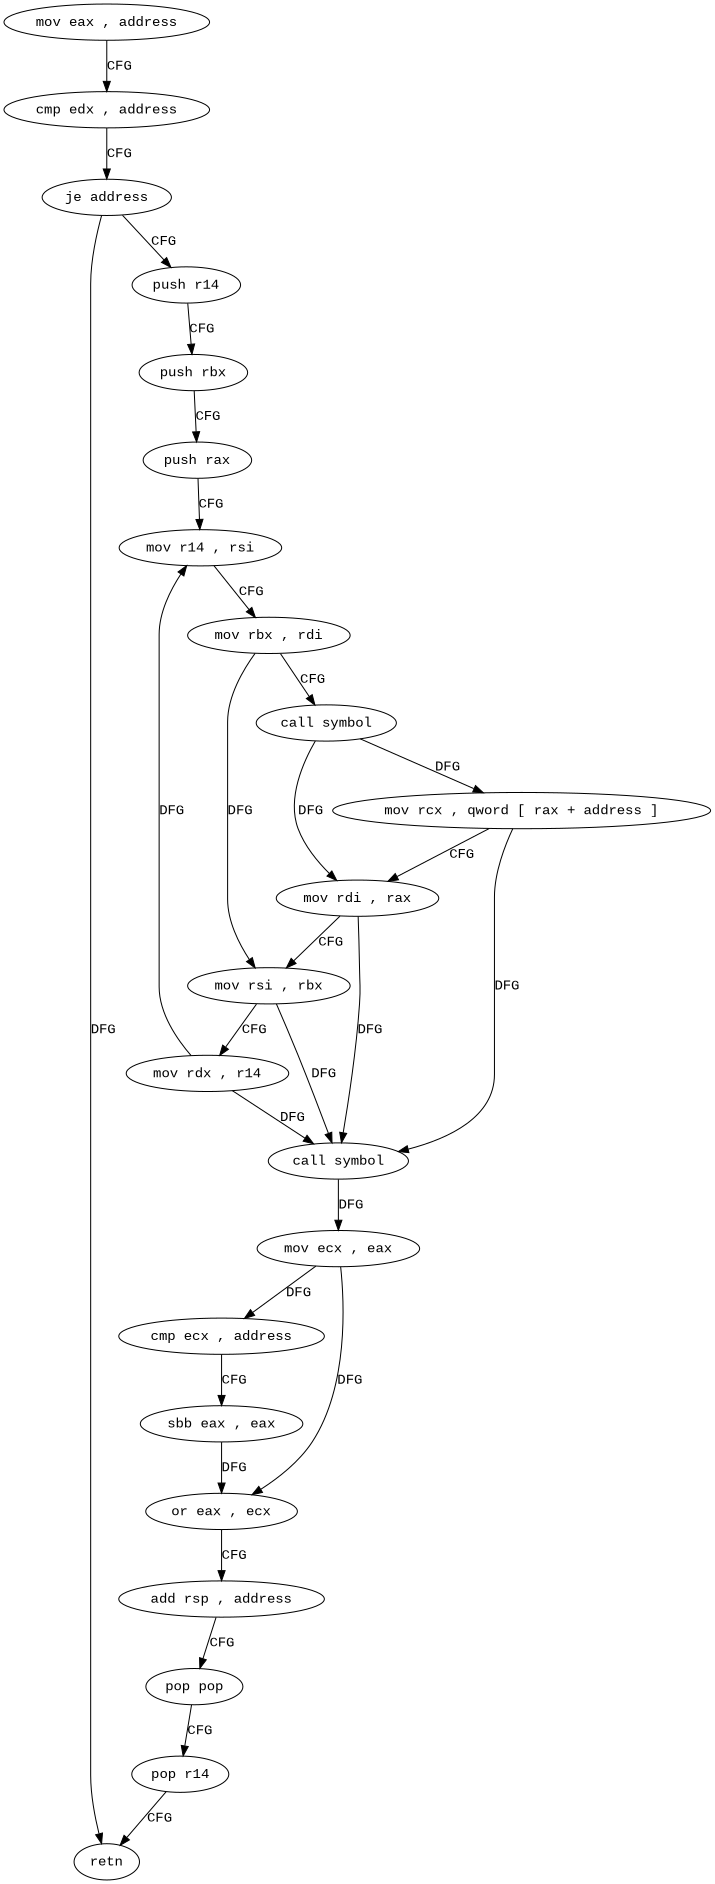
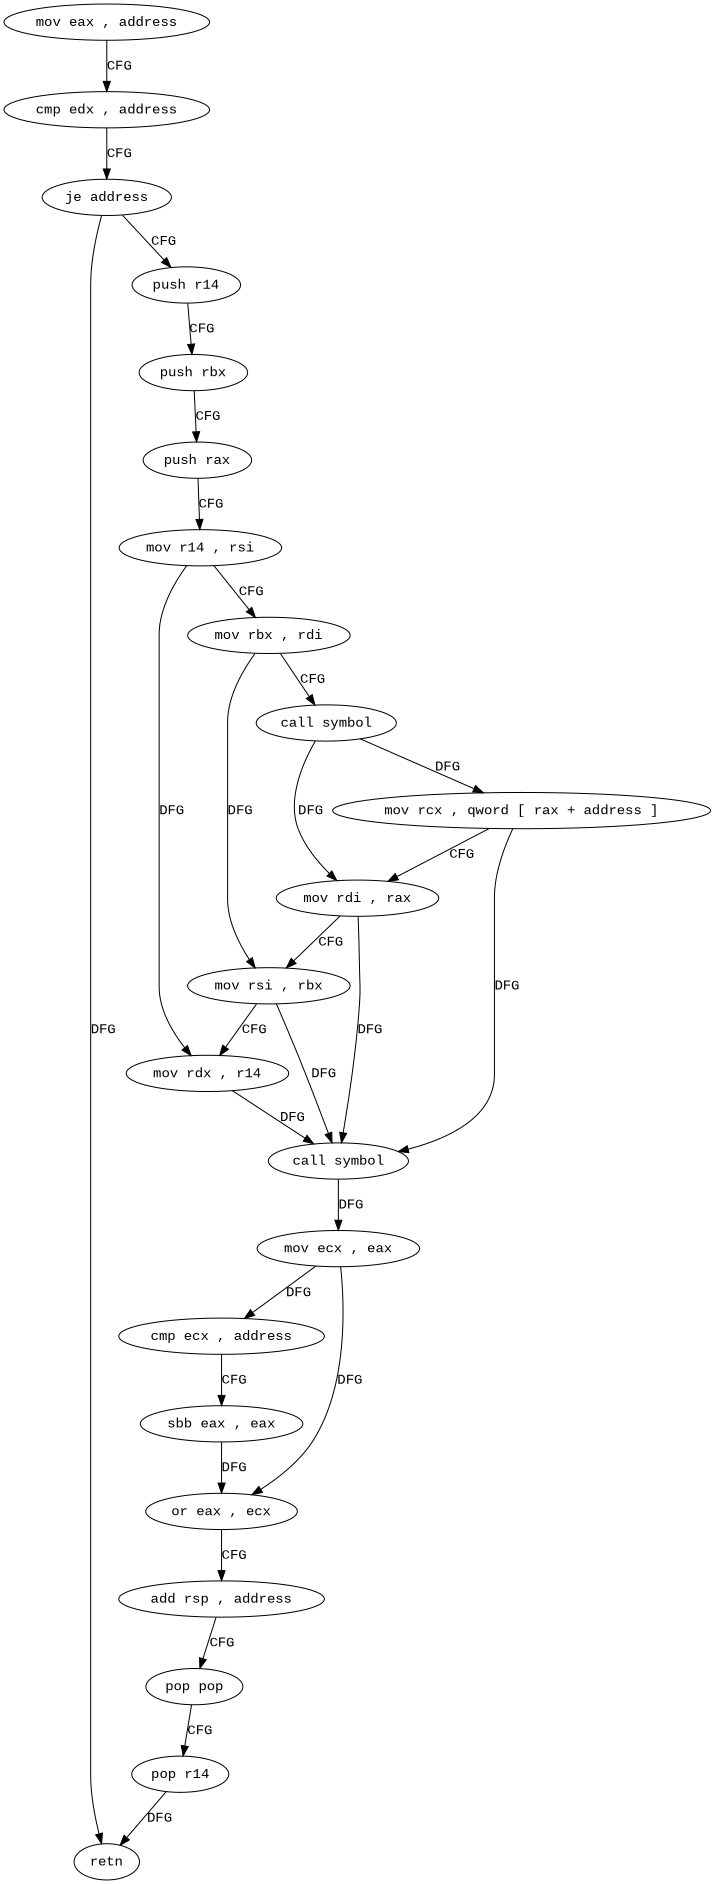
(159, 817) -> (159, 807)
(160, 1818) -> (160, 1818)
